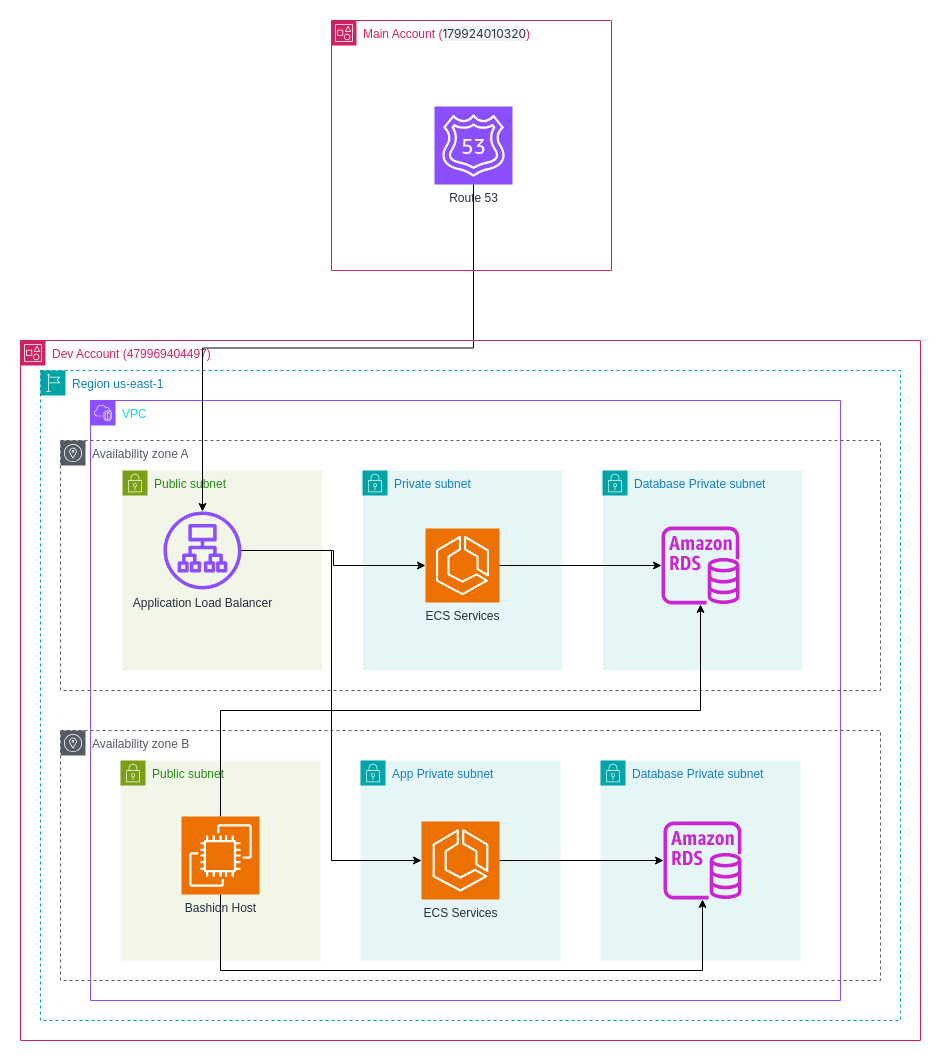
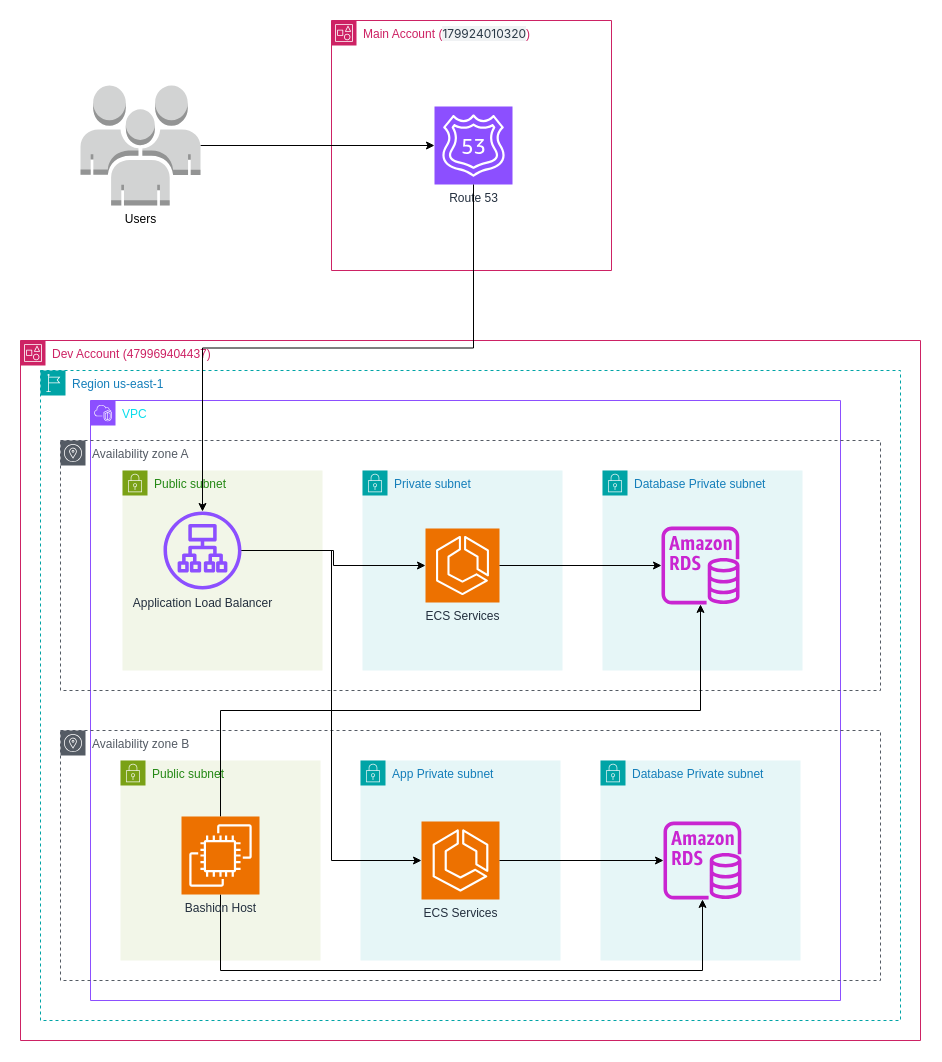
none -> (141, 146)
none -> (314, 146)
(137, 355) -> (137, 355)
